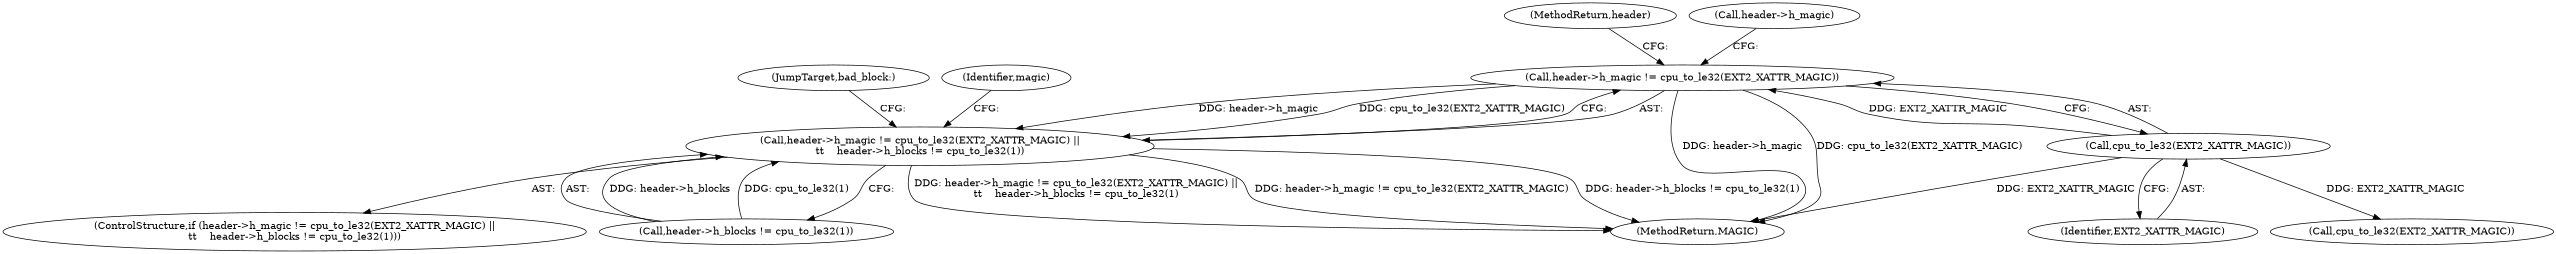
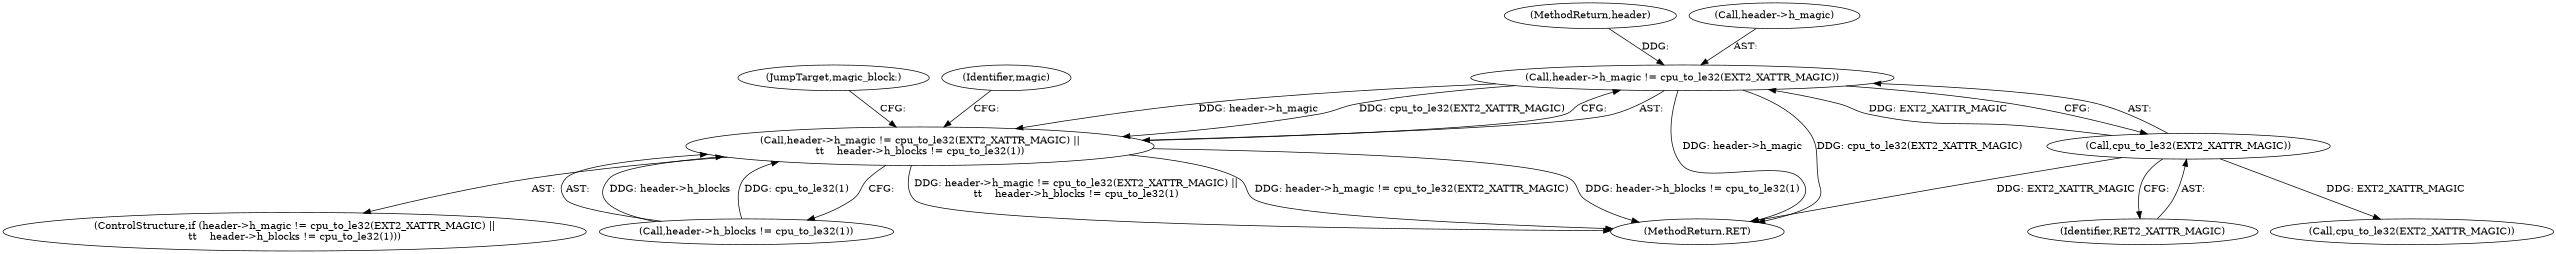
(1657, 47) -> (1657, 47)
(1747, 47) -> (1747, 47)
(834, 78) -> (834, 78)
(1697, 232) -> (1697, 232)
(2143, 232) -> (2143, 232)
